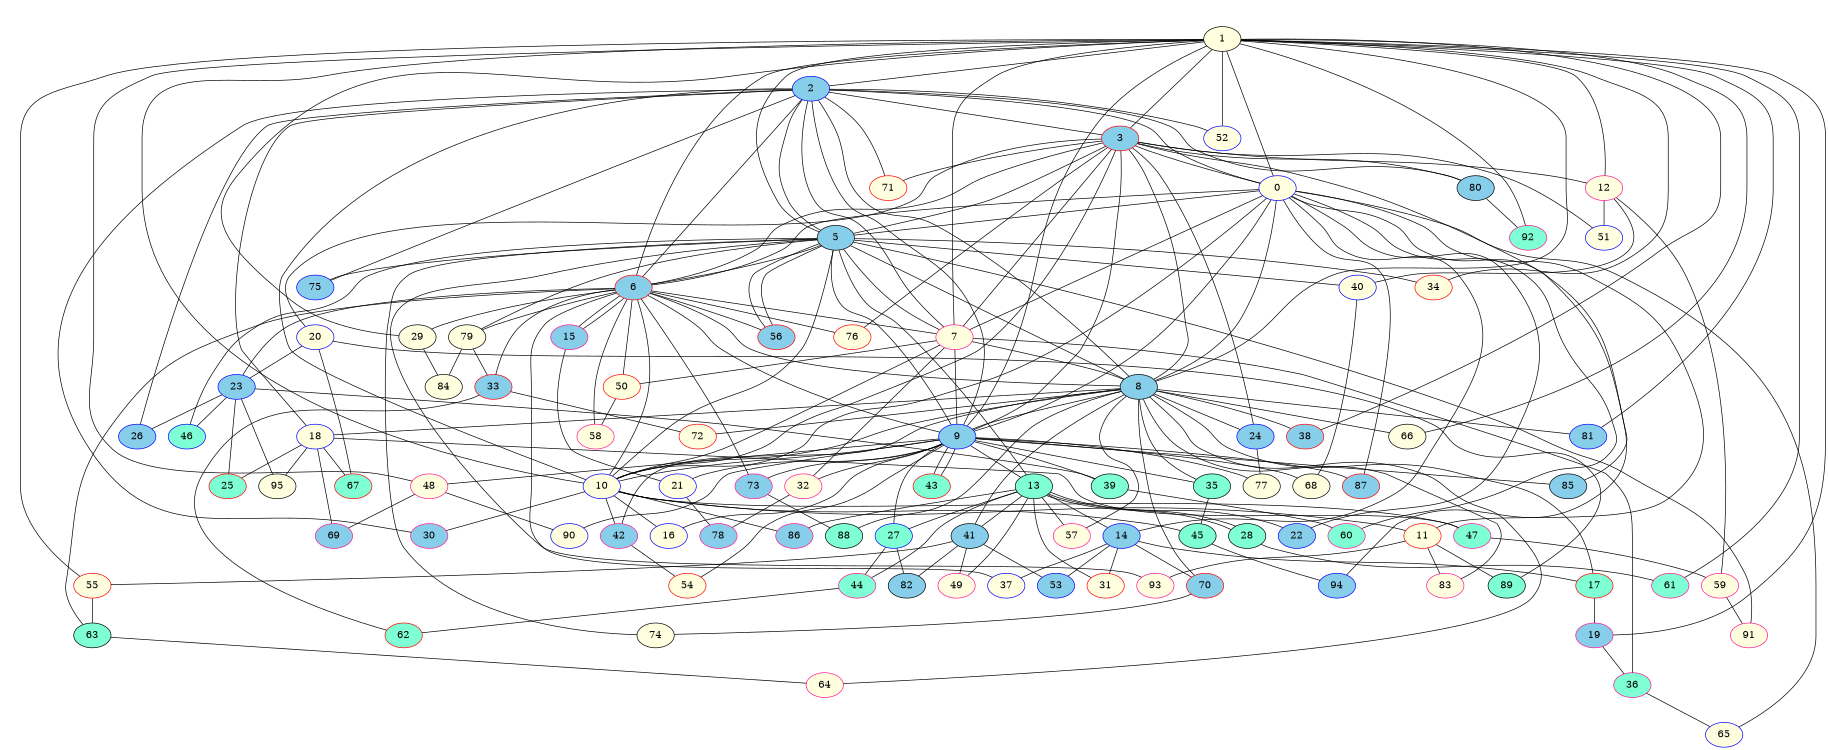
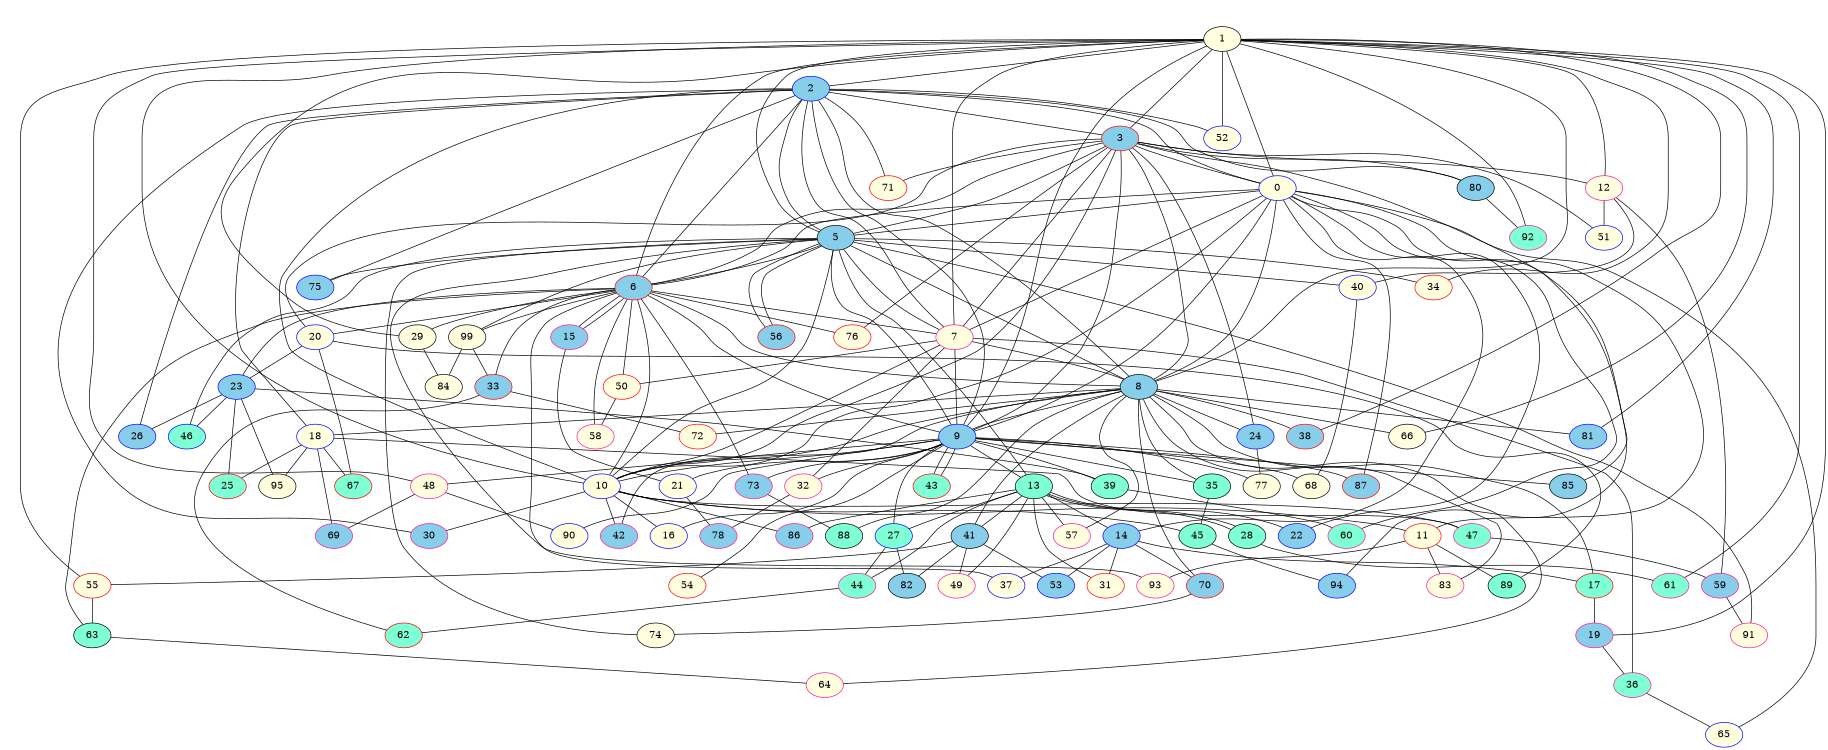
(706, 310) -> (460, 314)
(467, 337) -> (467, 337)
(649, 558) -> none
(1720, 586) -> (1720, 586)
